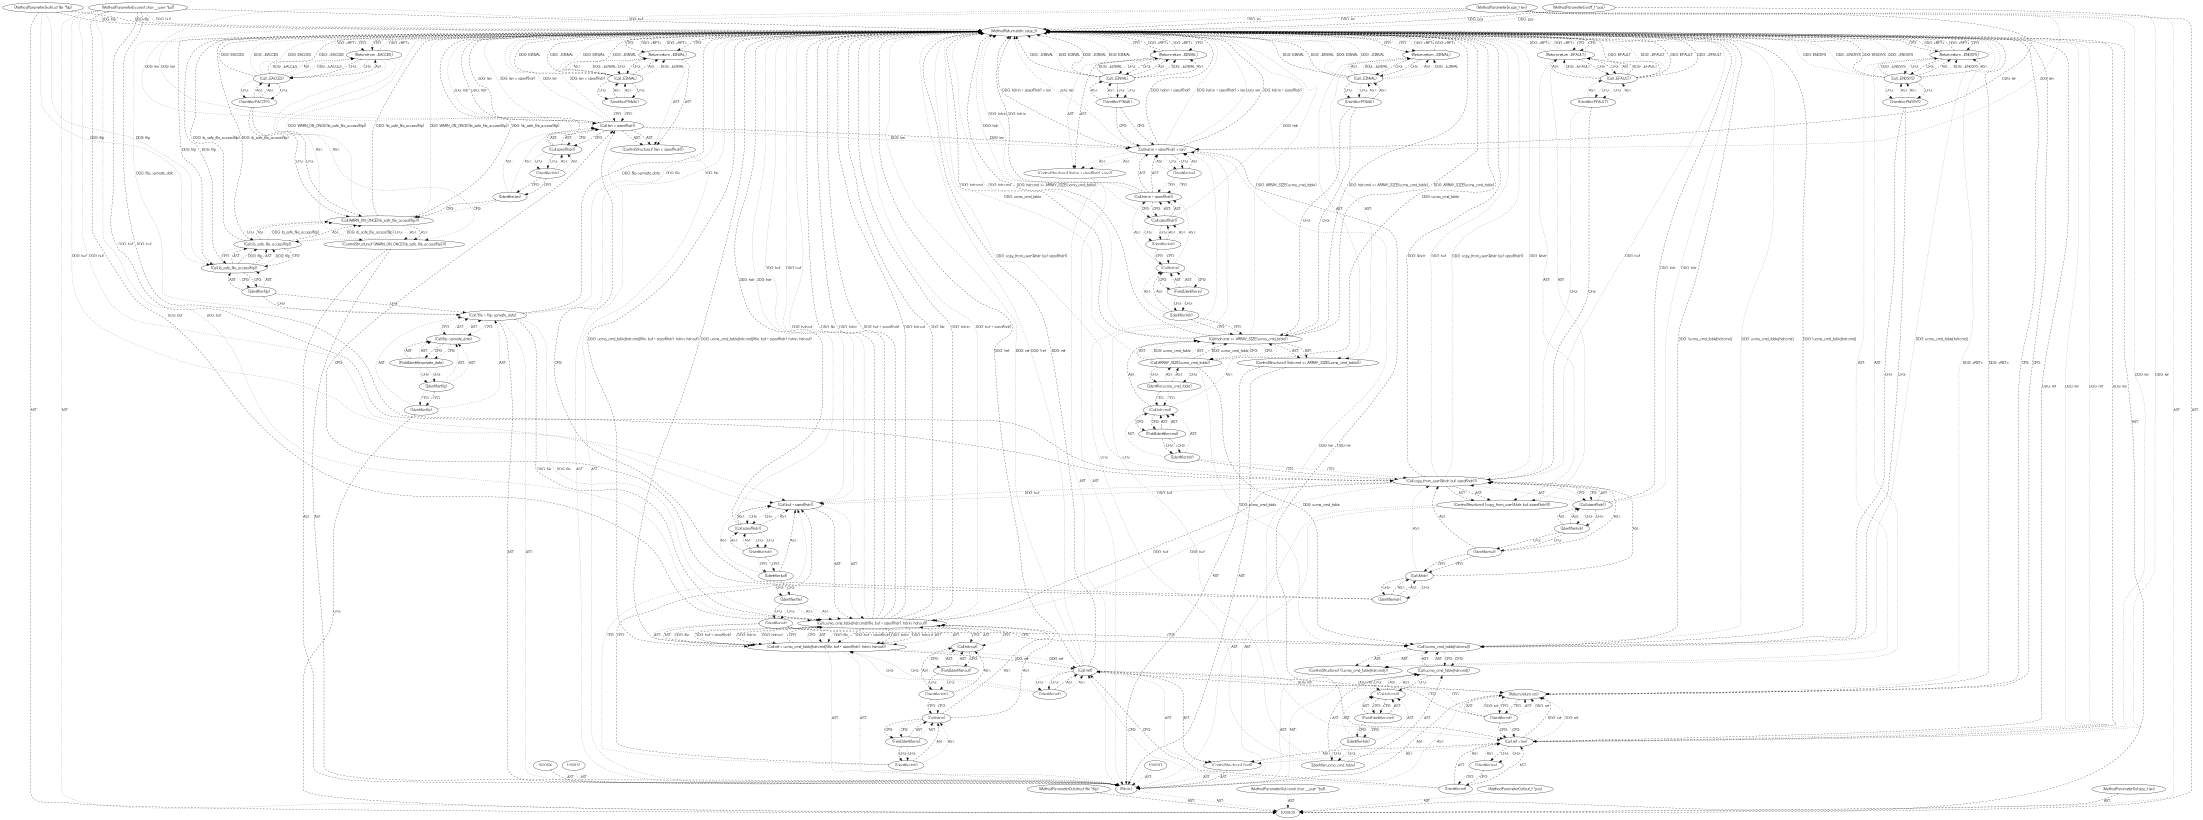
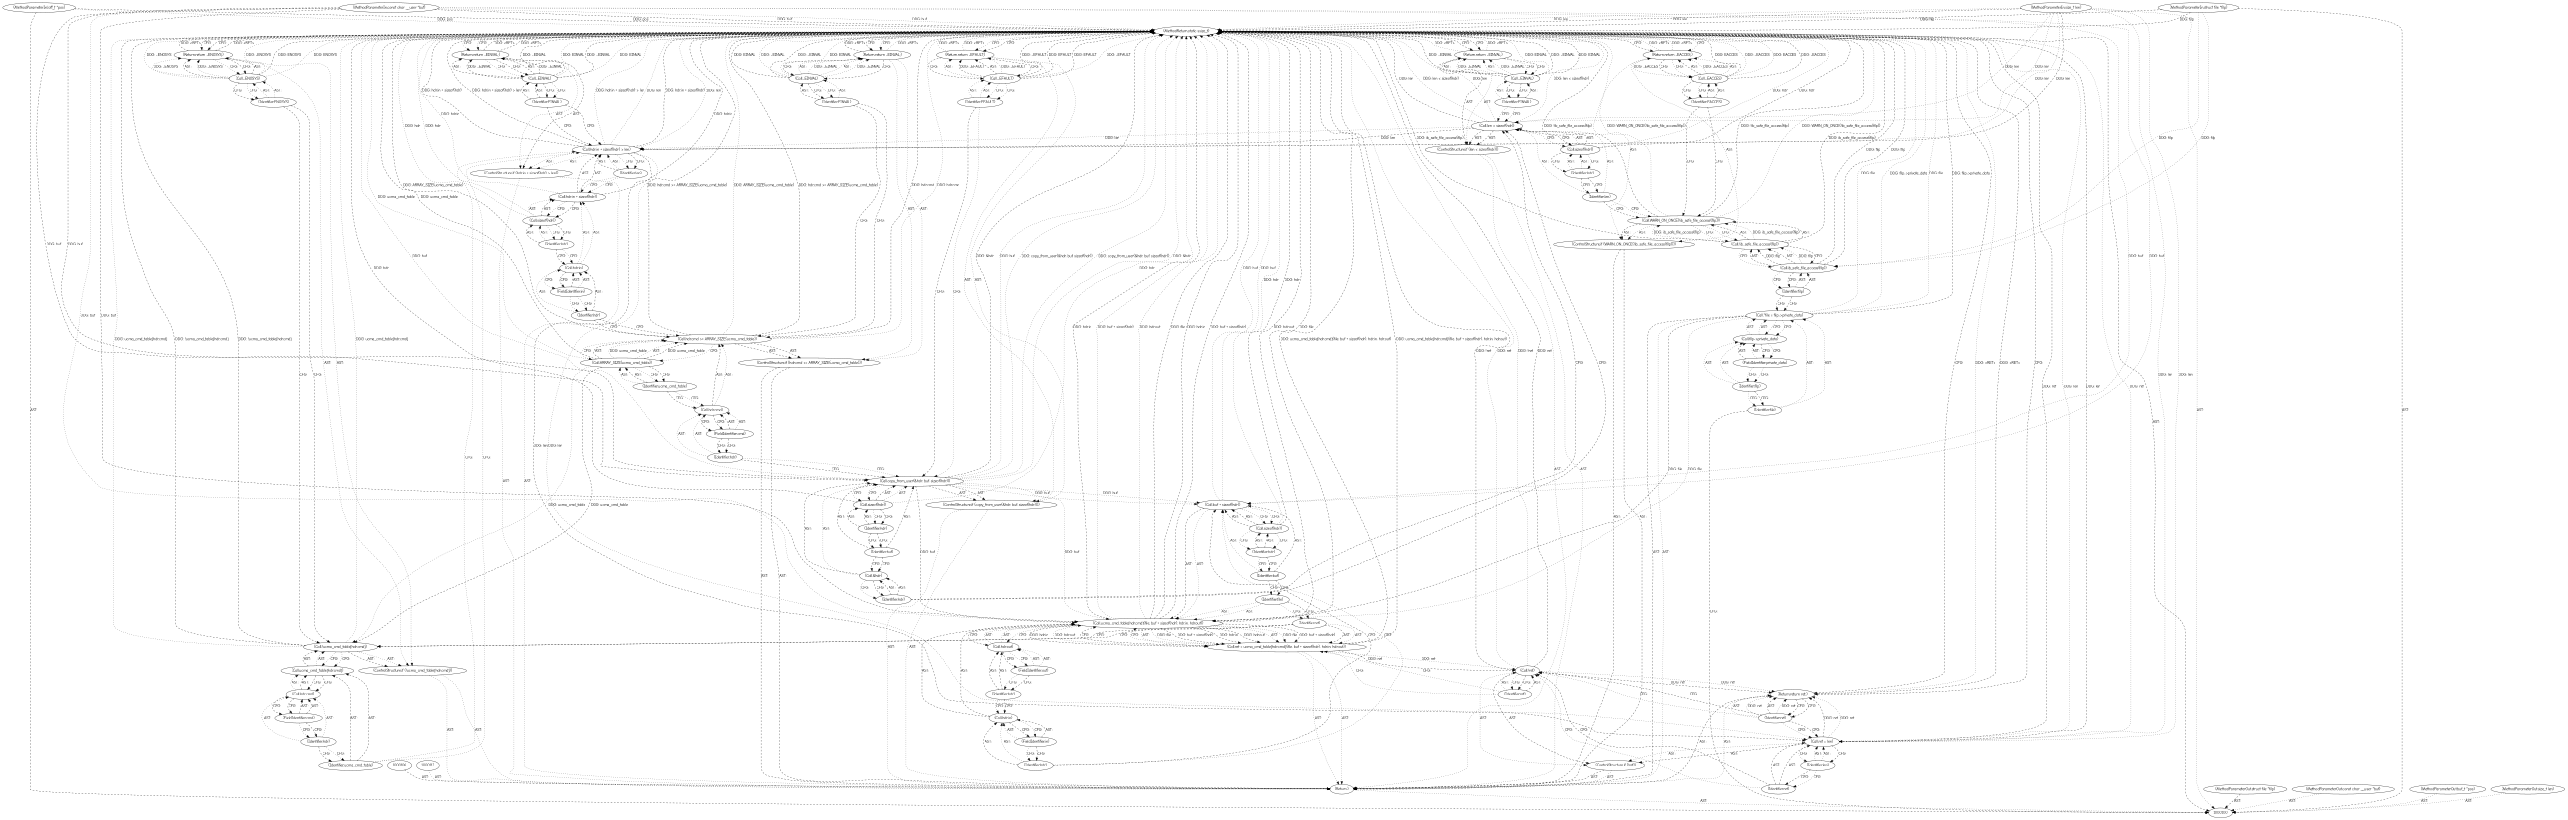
(374, 55) -> (1672, 55)
(574, 765) -> none
(1126, 789) -> (1342, 789)
(262, 806) -> none
(1711, 810) -> (2405, 805)
